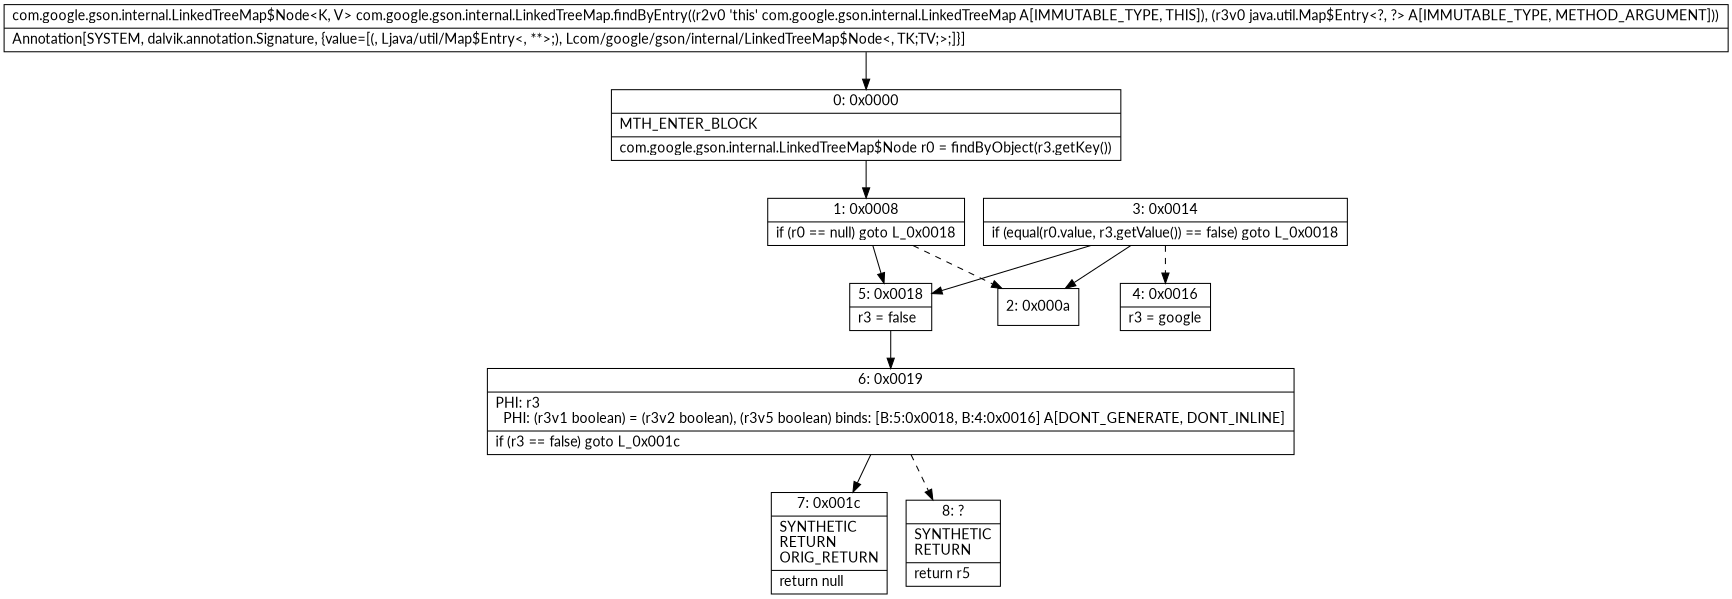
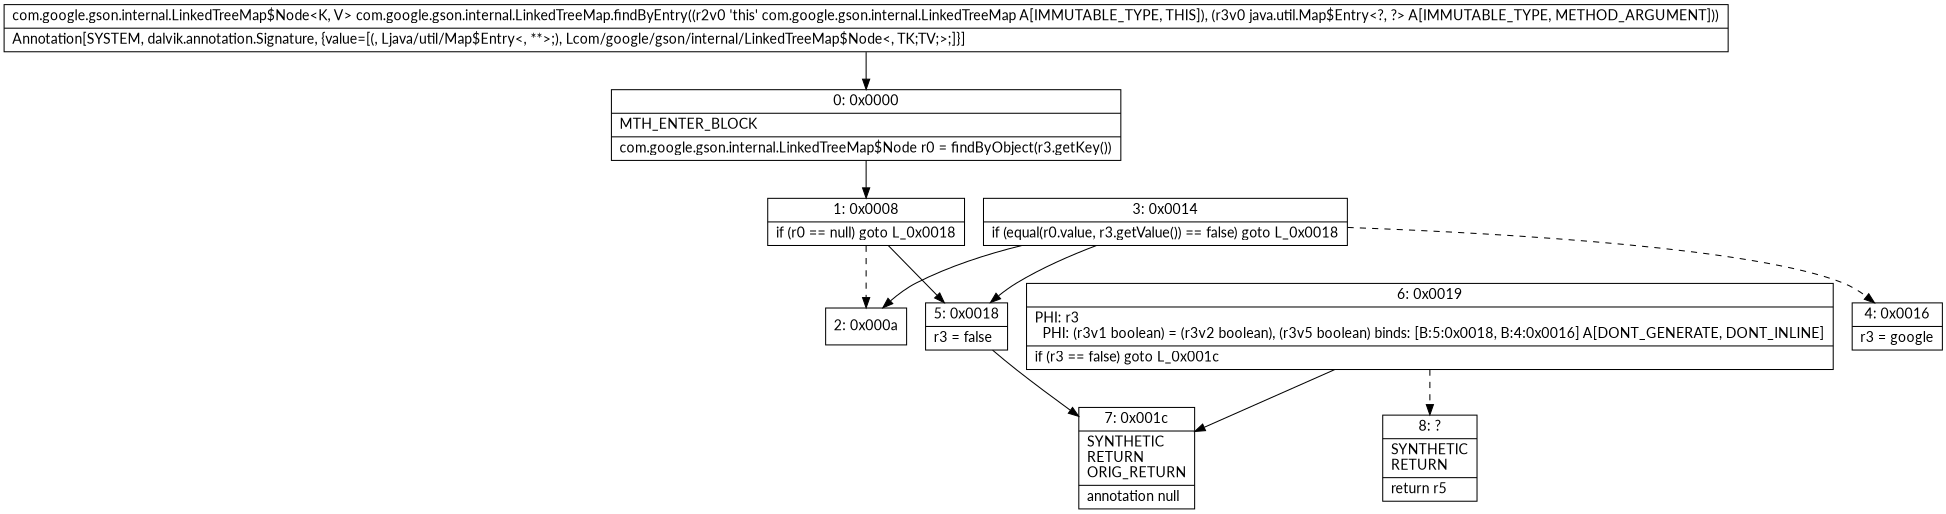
(891, 344) -> (1031, 381)
(812, 582) -> (1134, 497)
